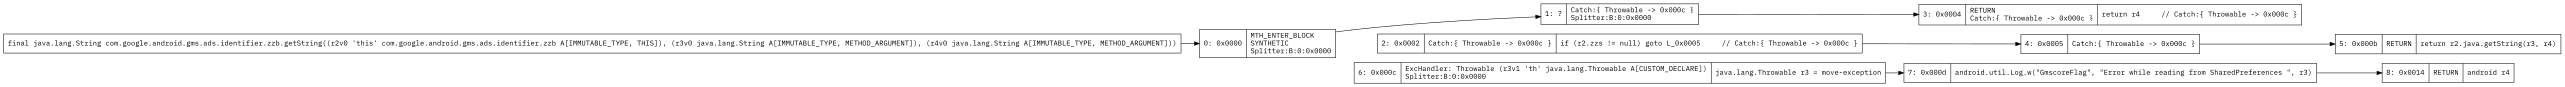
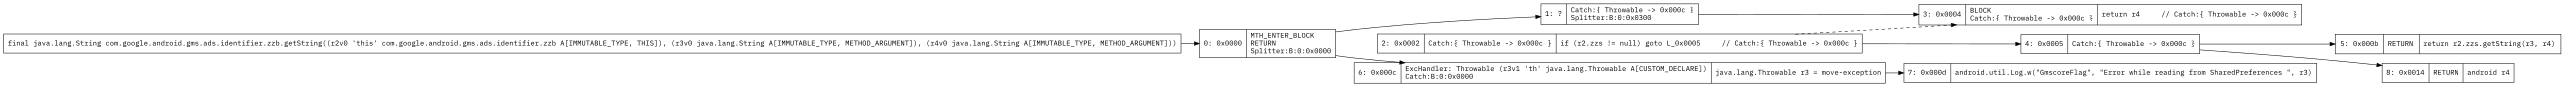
(1983, 11) -> (1981, 11)
(1611, 18) -> (1611, 18)
none -> (1873, 30)
(1270, 43) -> (1263, 43)
(2489, 44) -> (2489, 44)
none -> (1368, 59)
(2347, 73) -> (2288, 57)
(1446, 77) -> (1439, 77)
